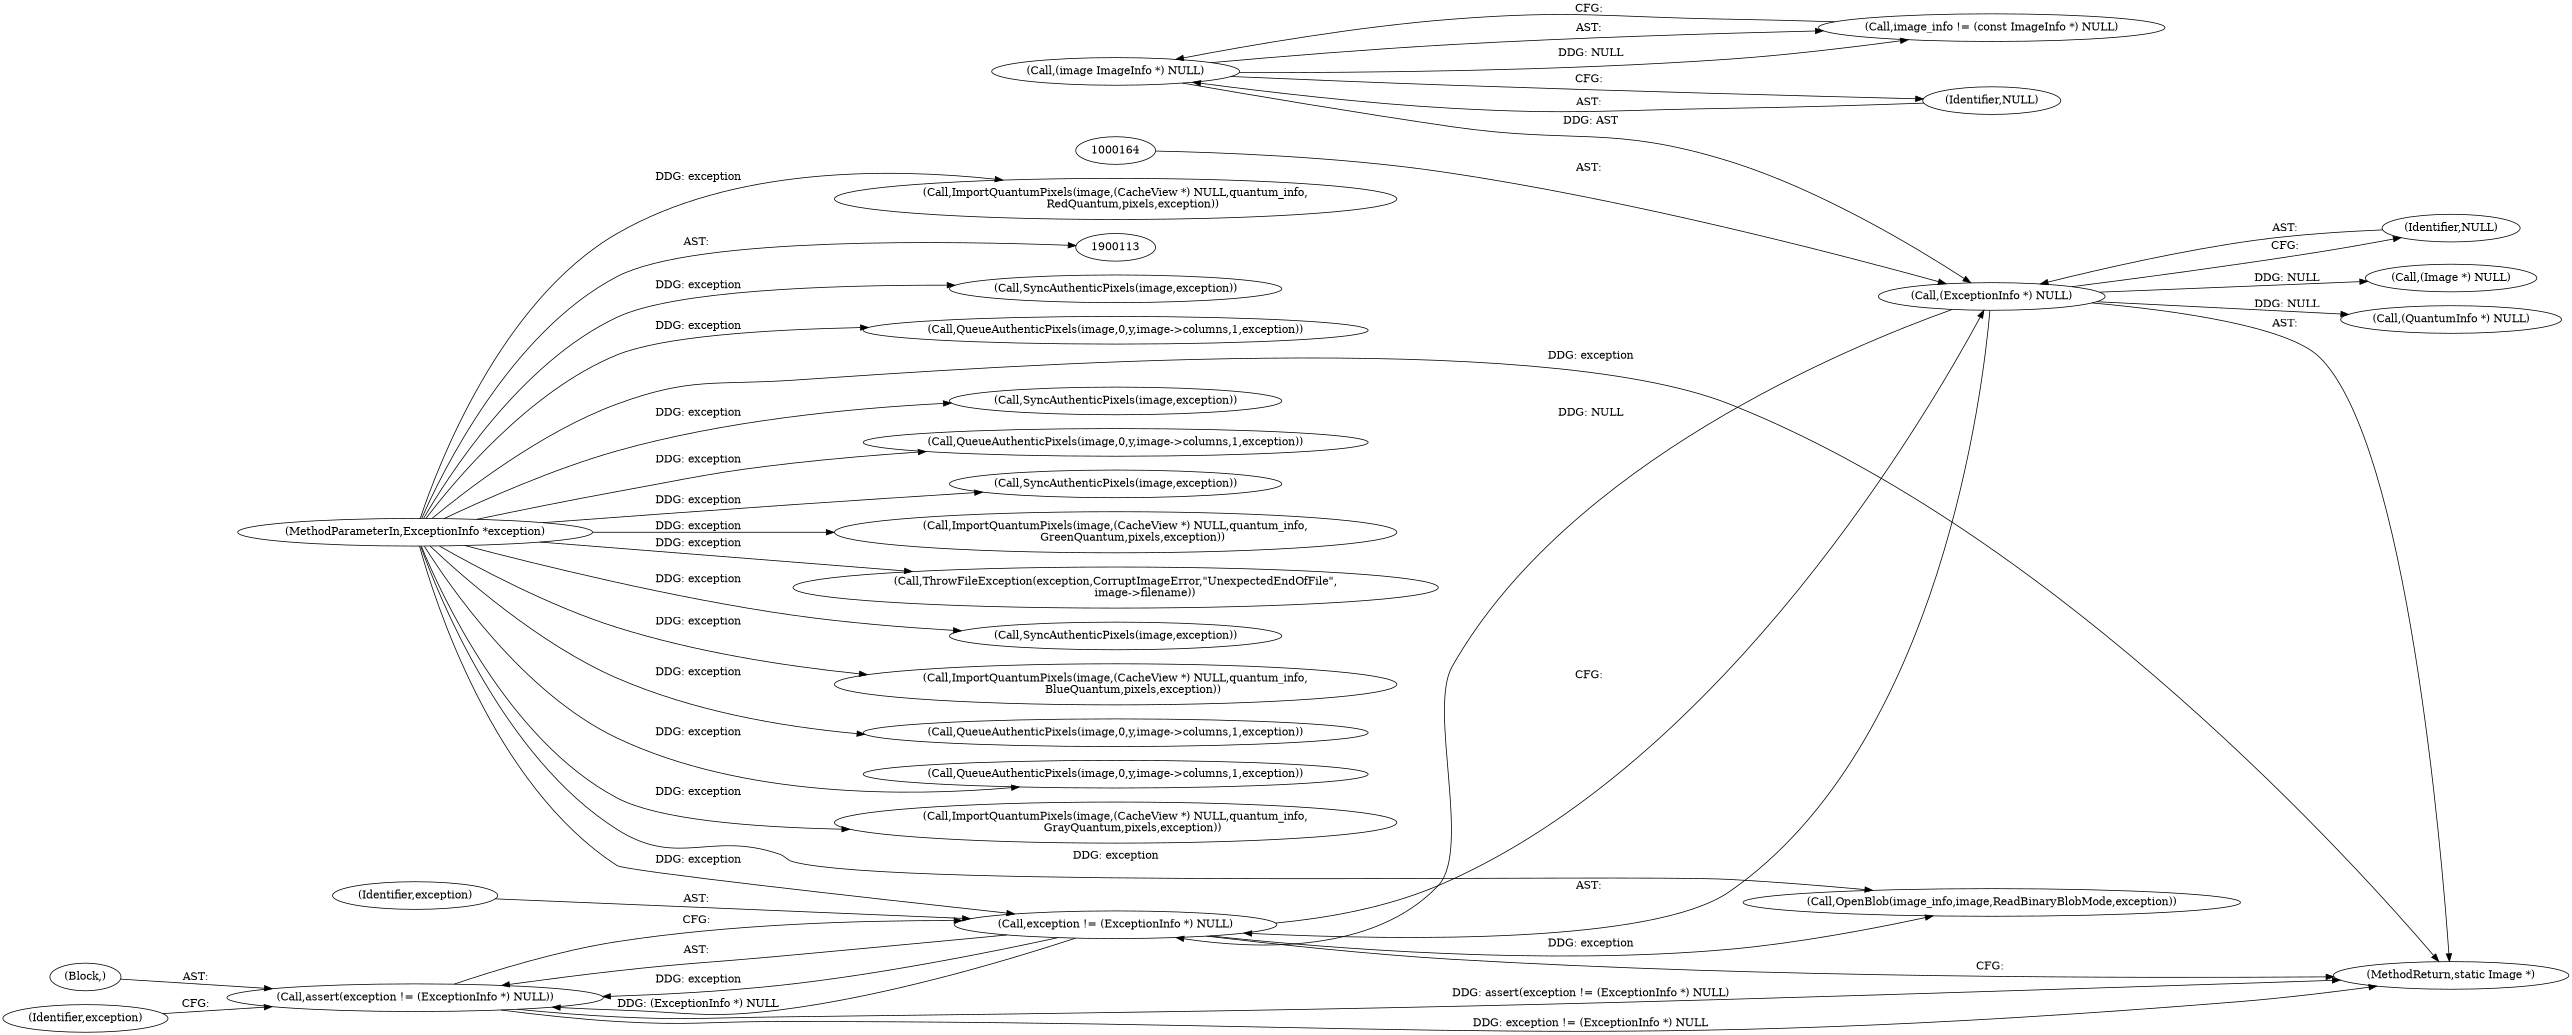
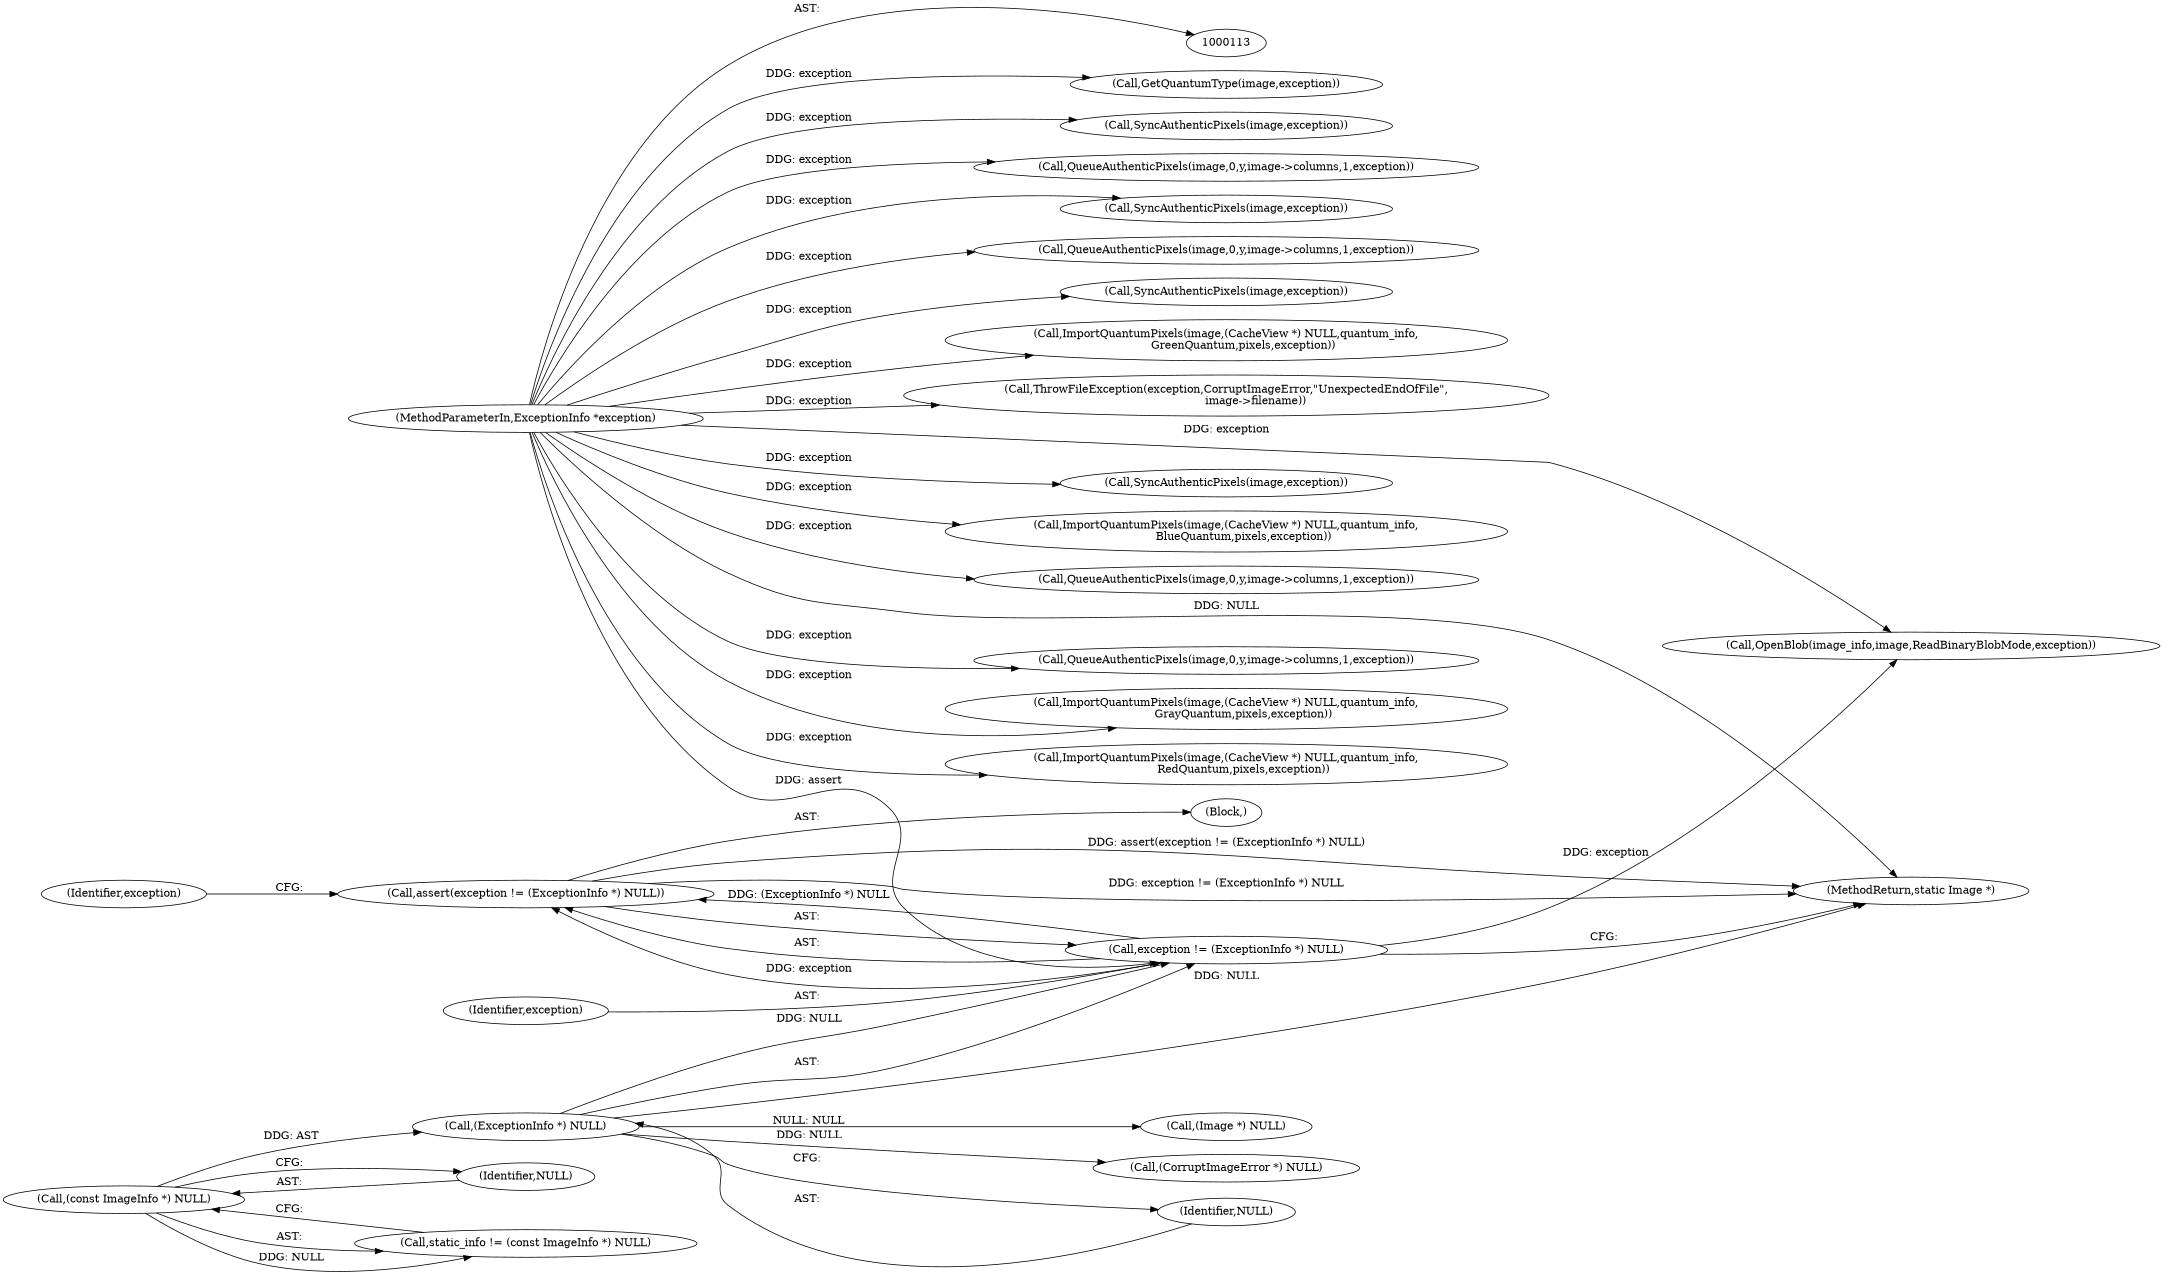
(1992, 28) -> (526, 1243)
(1116, 71) -> (124, 1200)
none -> (1226, 84)
(1116, 151) -> none
(1116, 247) -> (1226, 43)
(2287, 278) -> (809, 1121)
(2451, 320) -> (1226, 1168)
(2287, 324) -> (1226, 977)
(1591, 356) -> (1226, 606)
(1694, 704) -> none
(698, 860) -> (809, 781)
(698, 921) -> (809, 917)
(192, 984) -> (873, 824)
